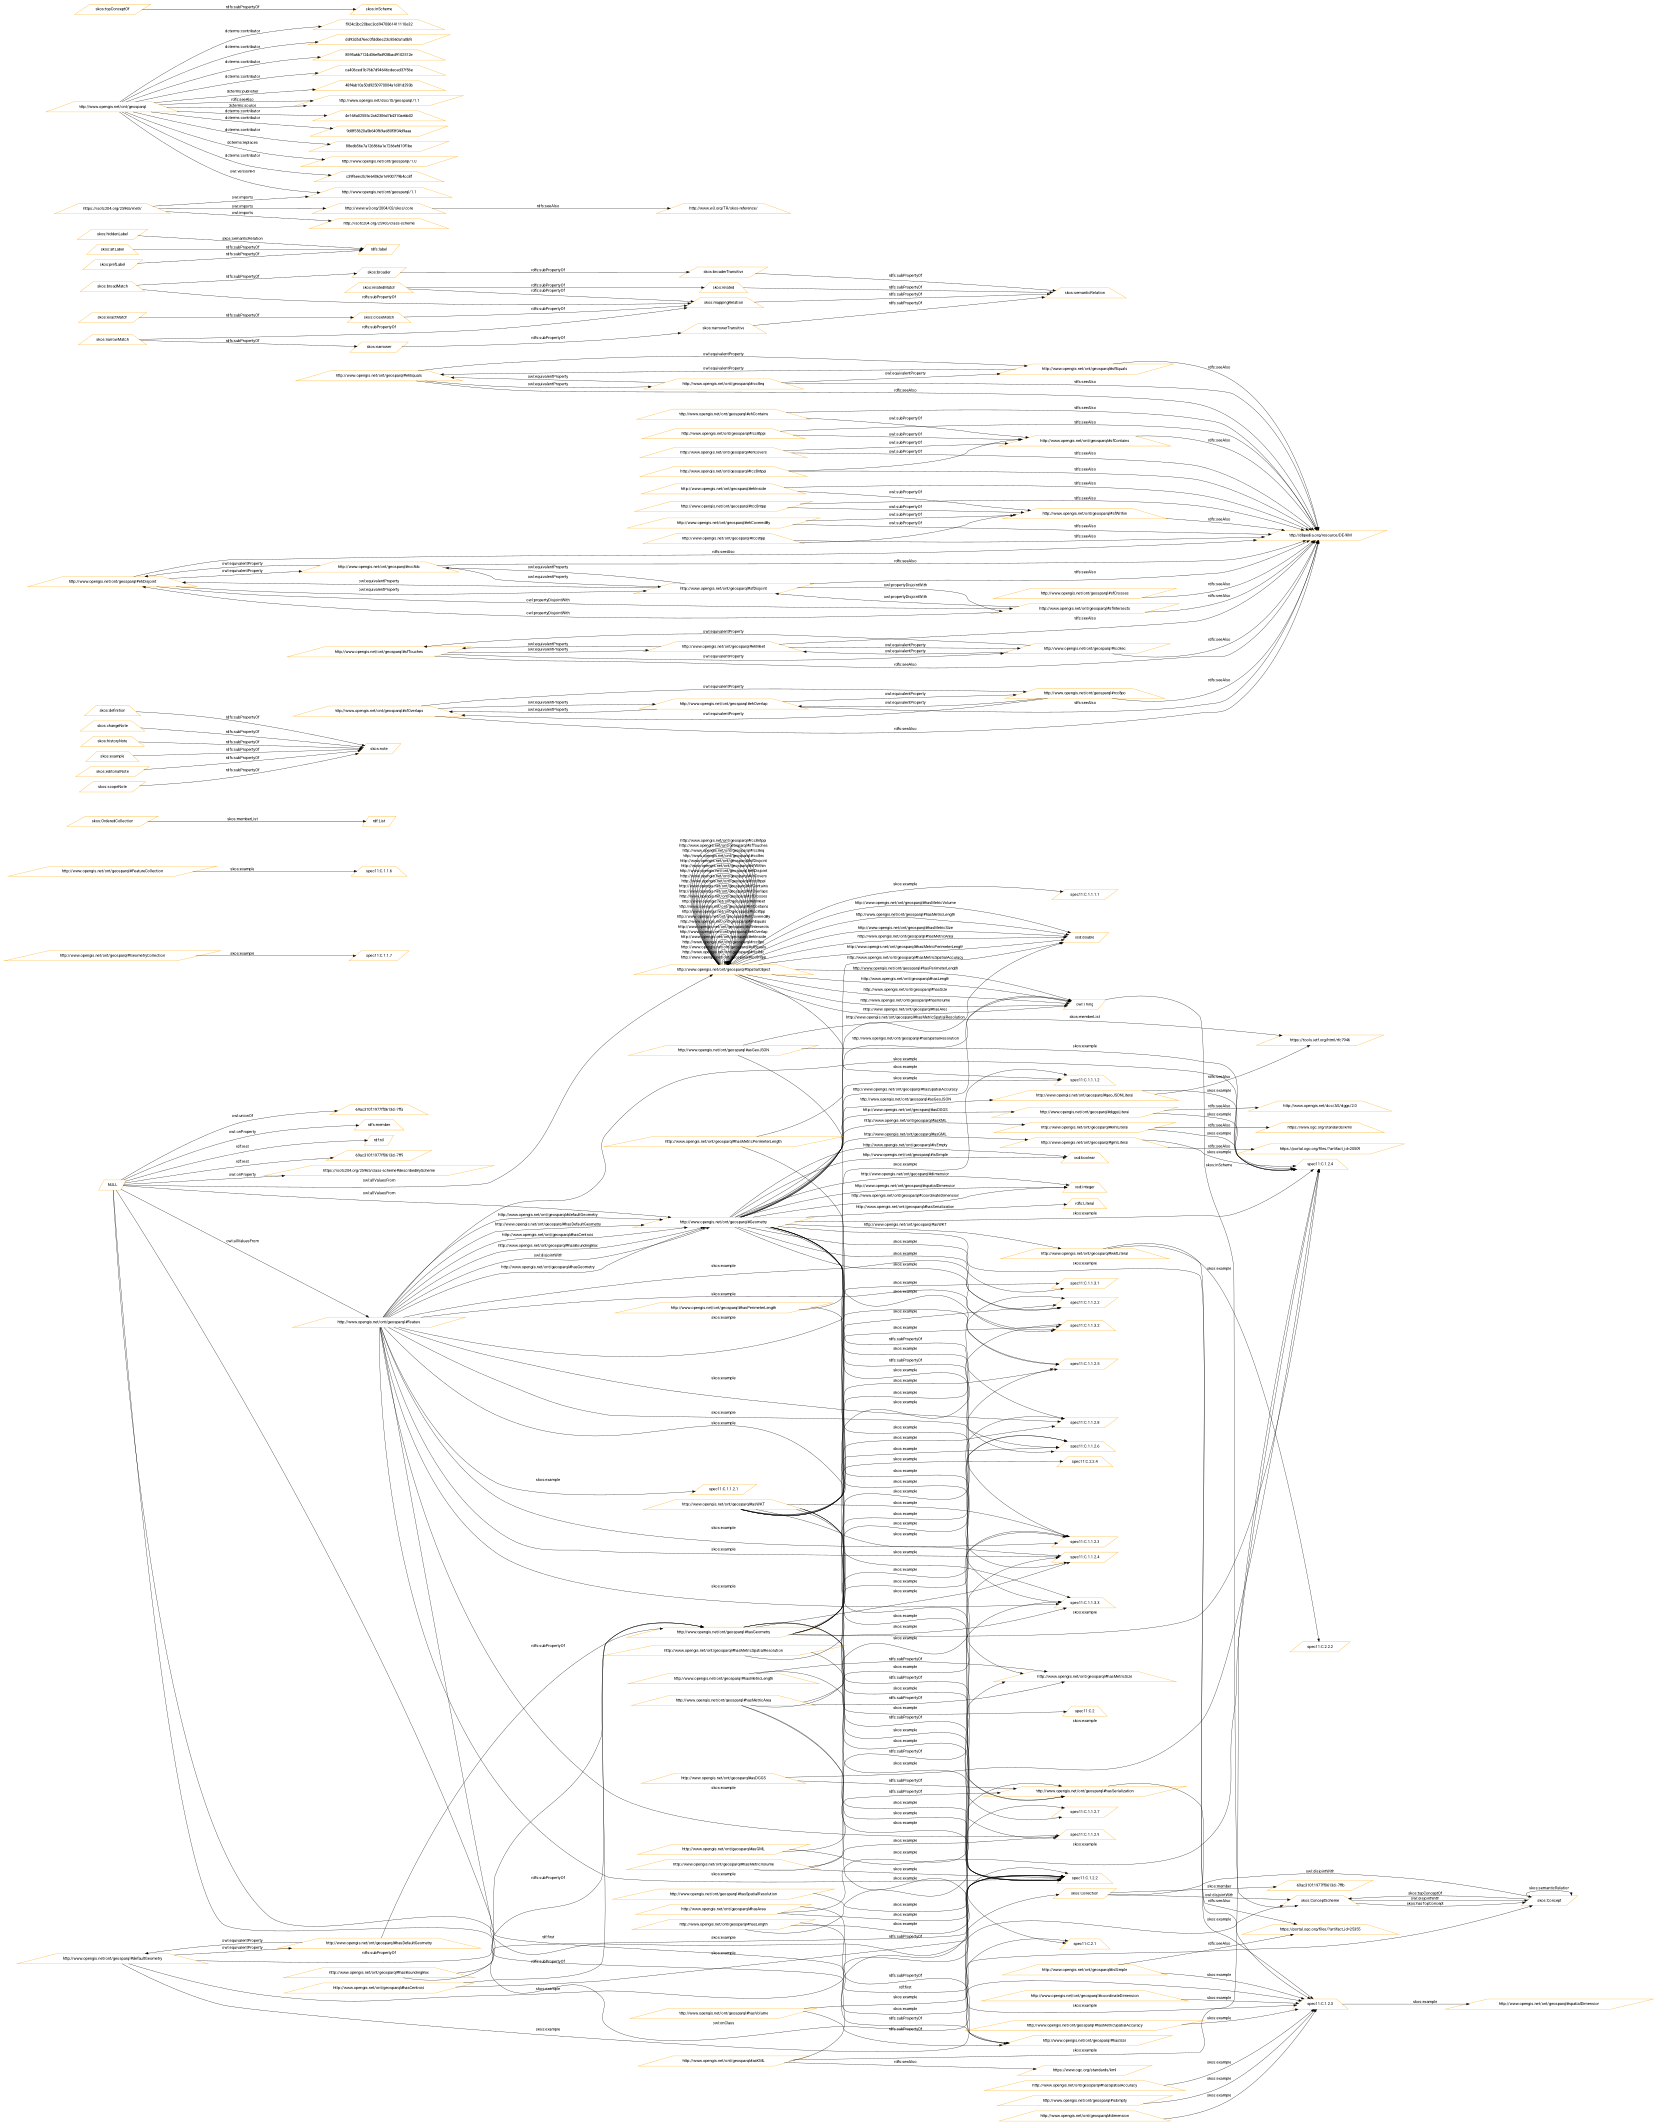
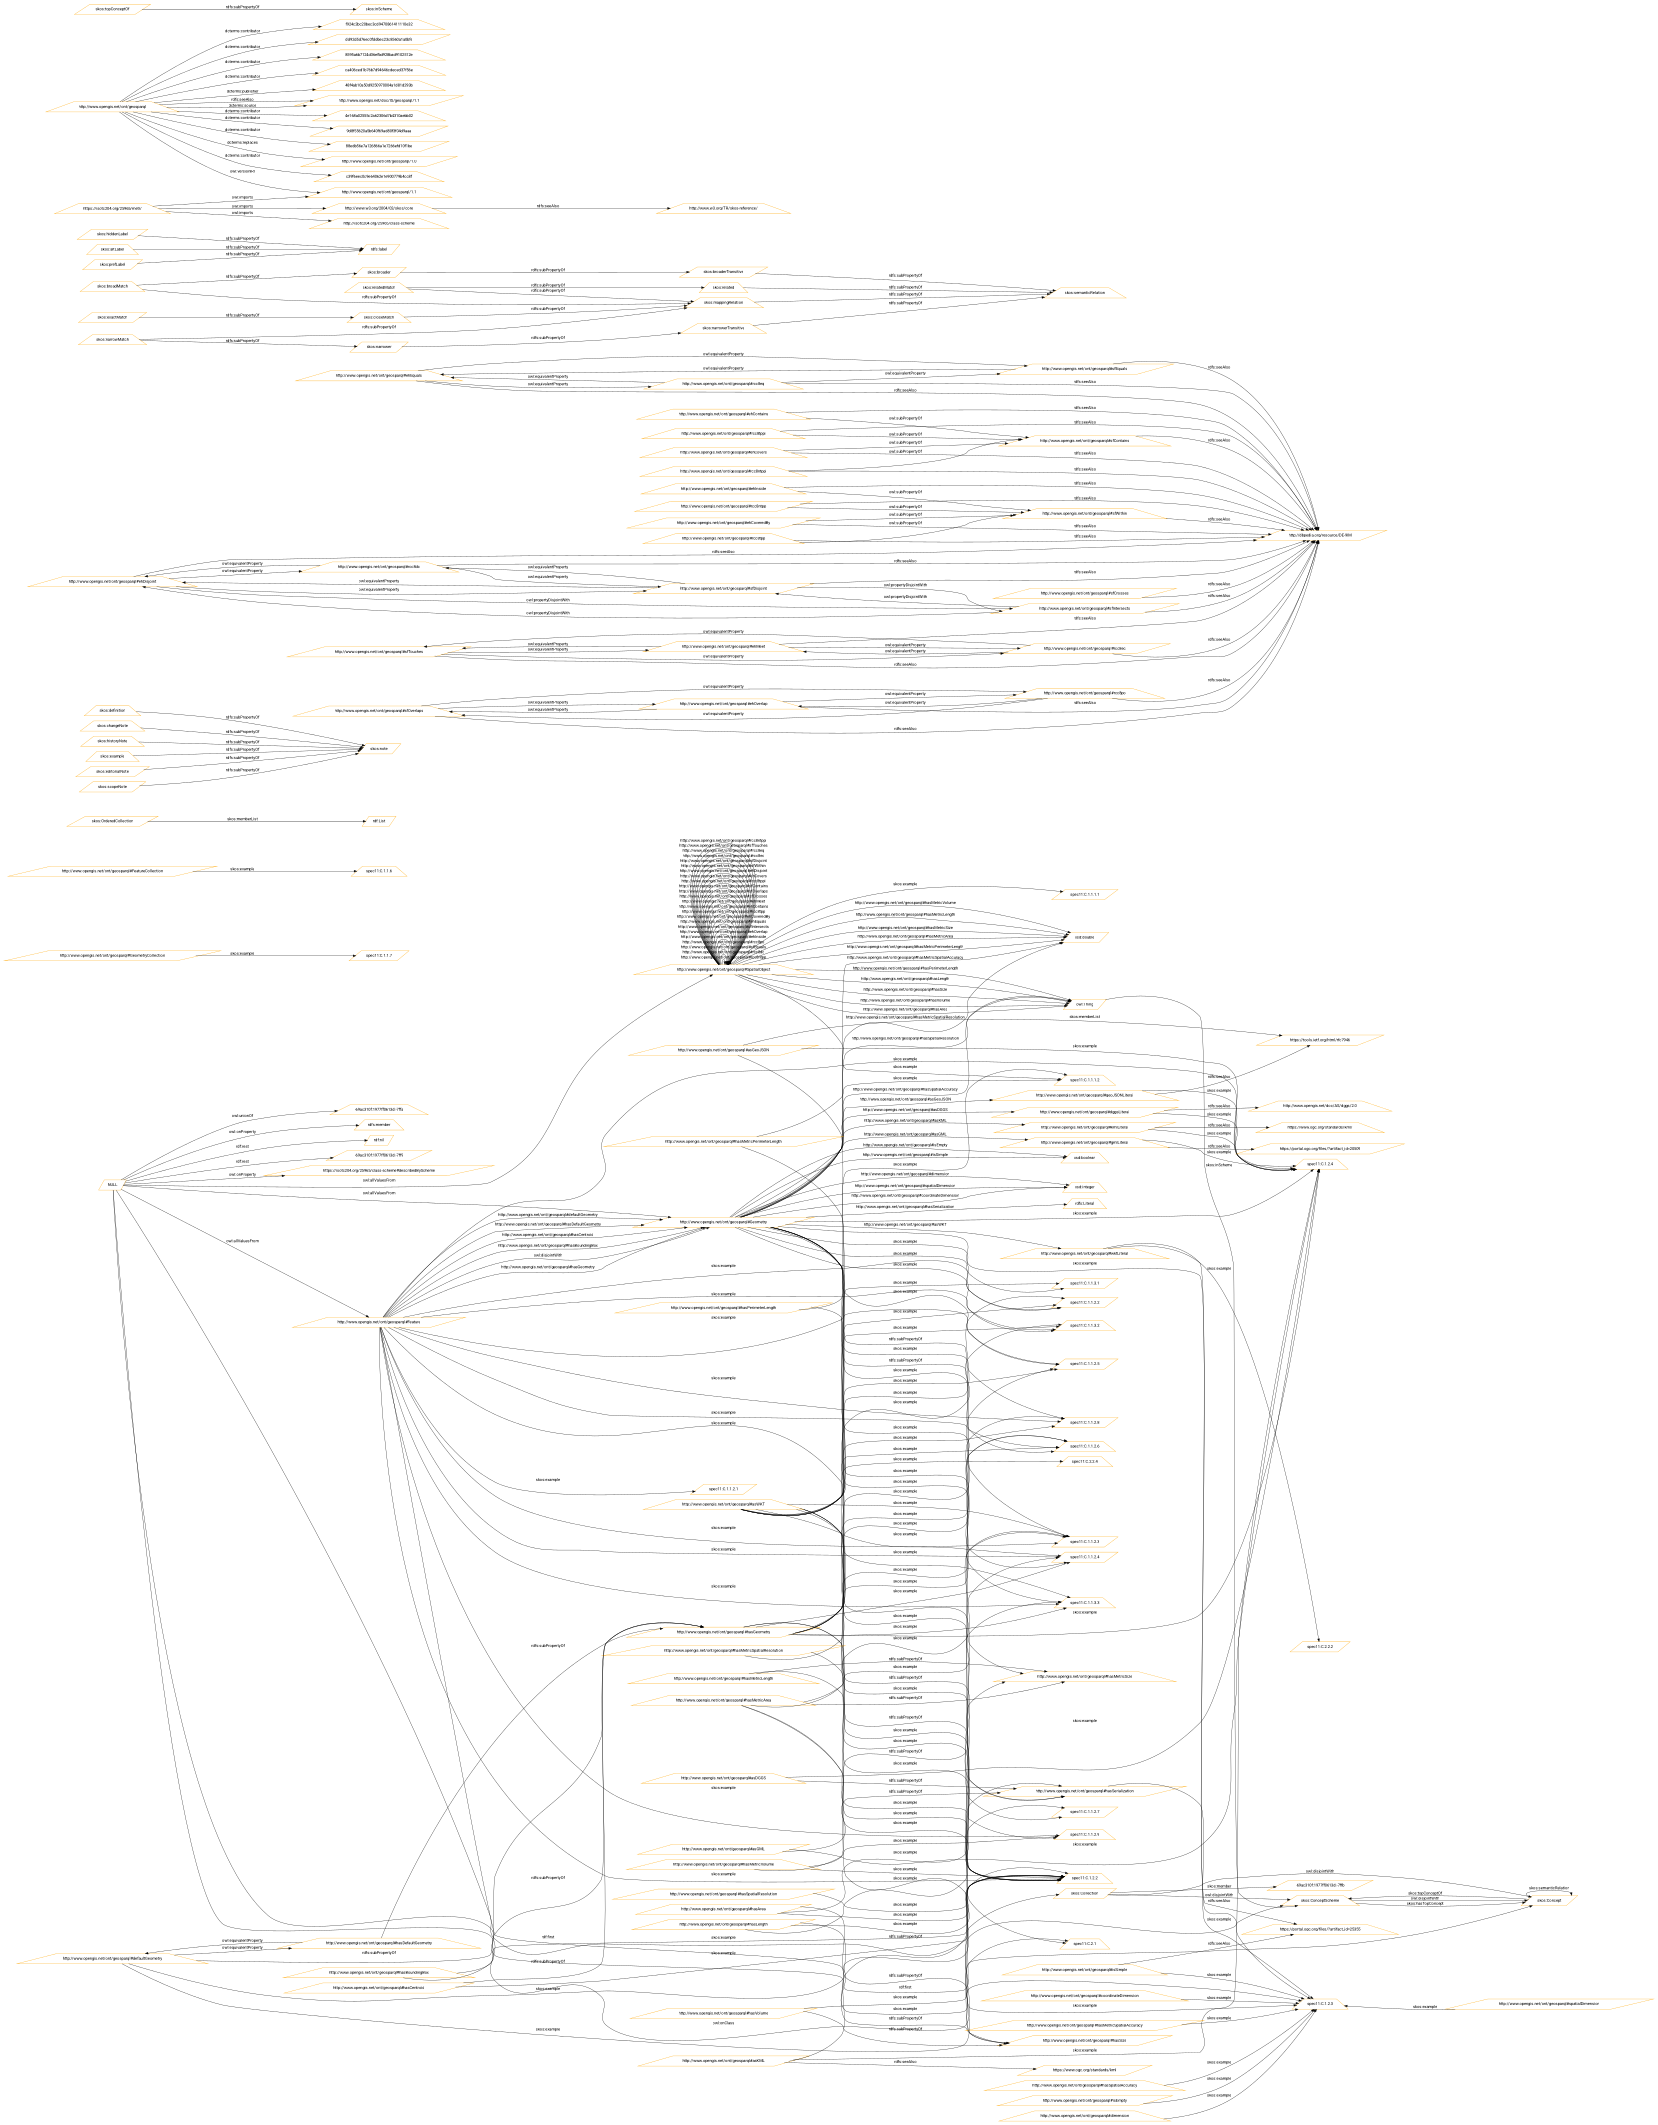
(243, 239) -> (243, 239)
(1085, 1711) -> none
(1404, 2004) -> (1401, 2009)
